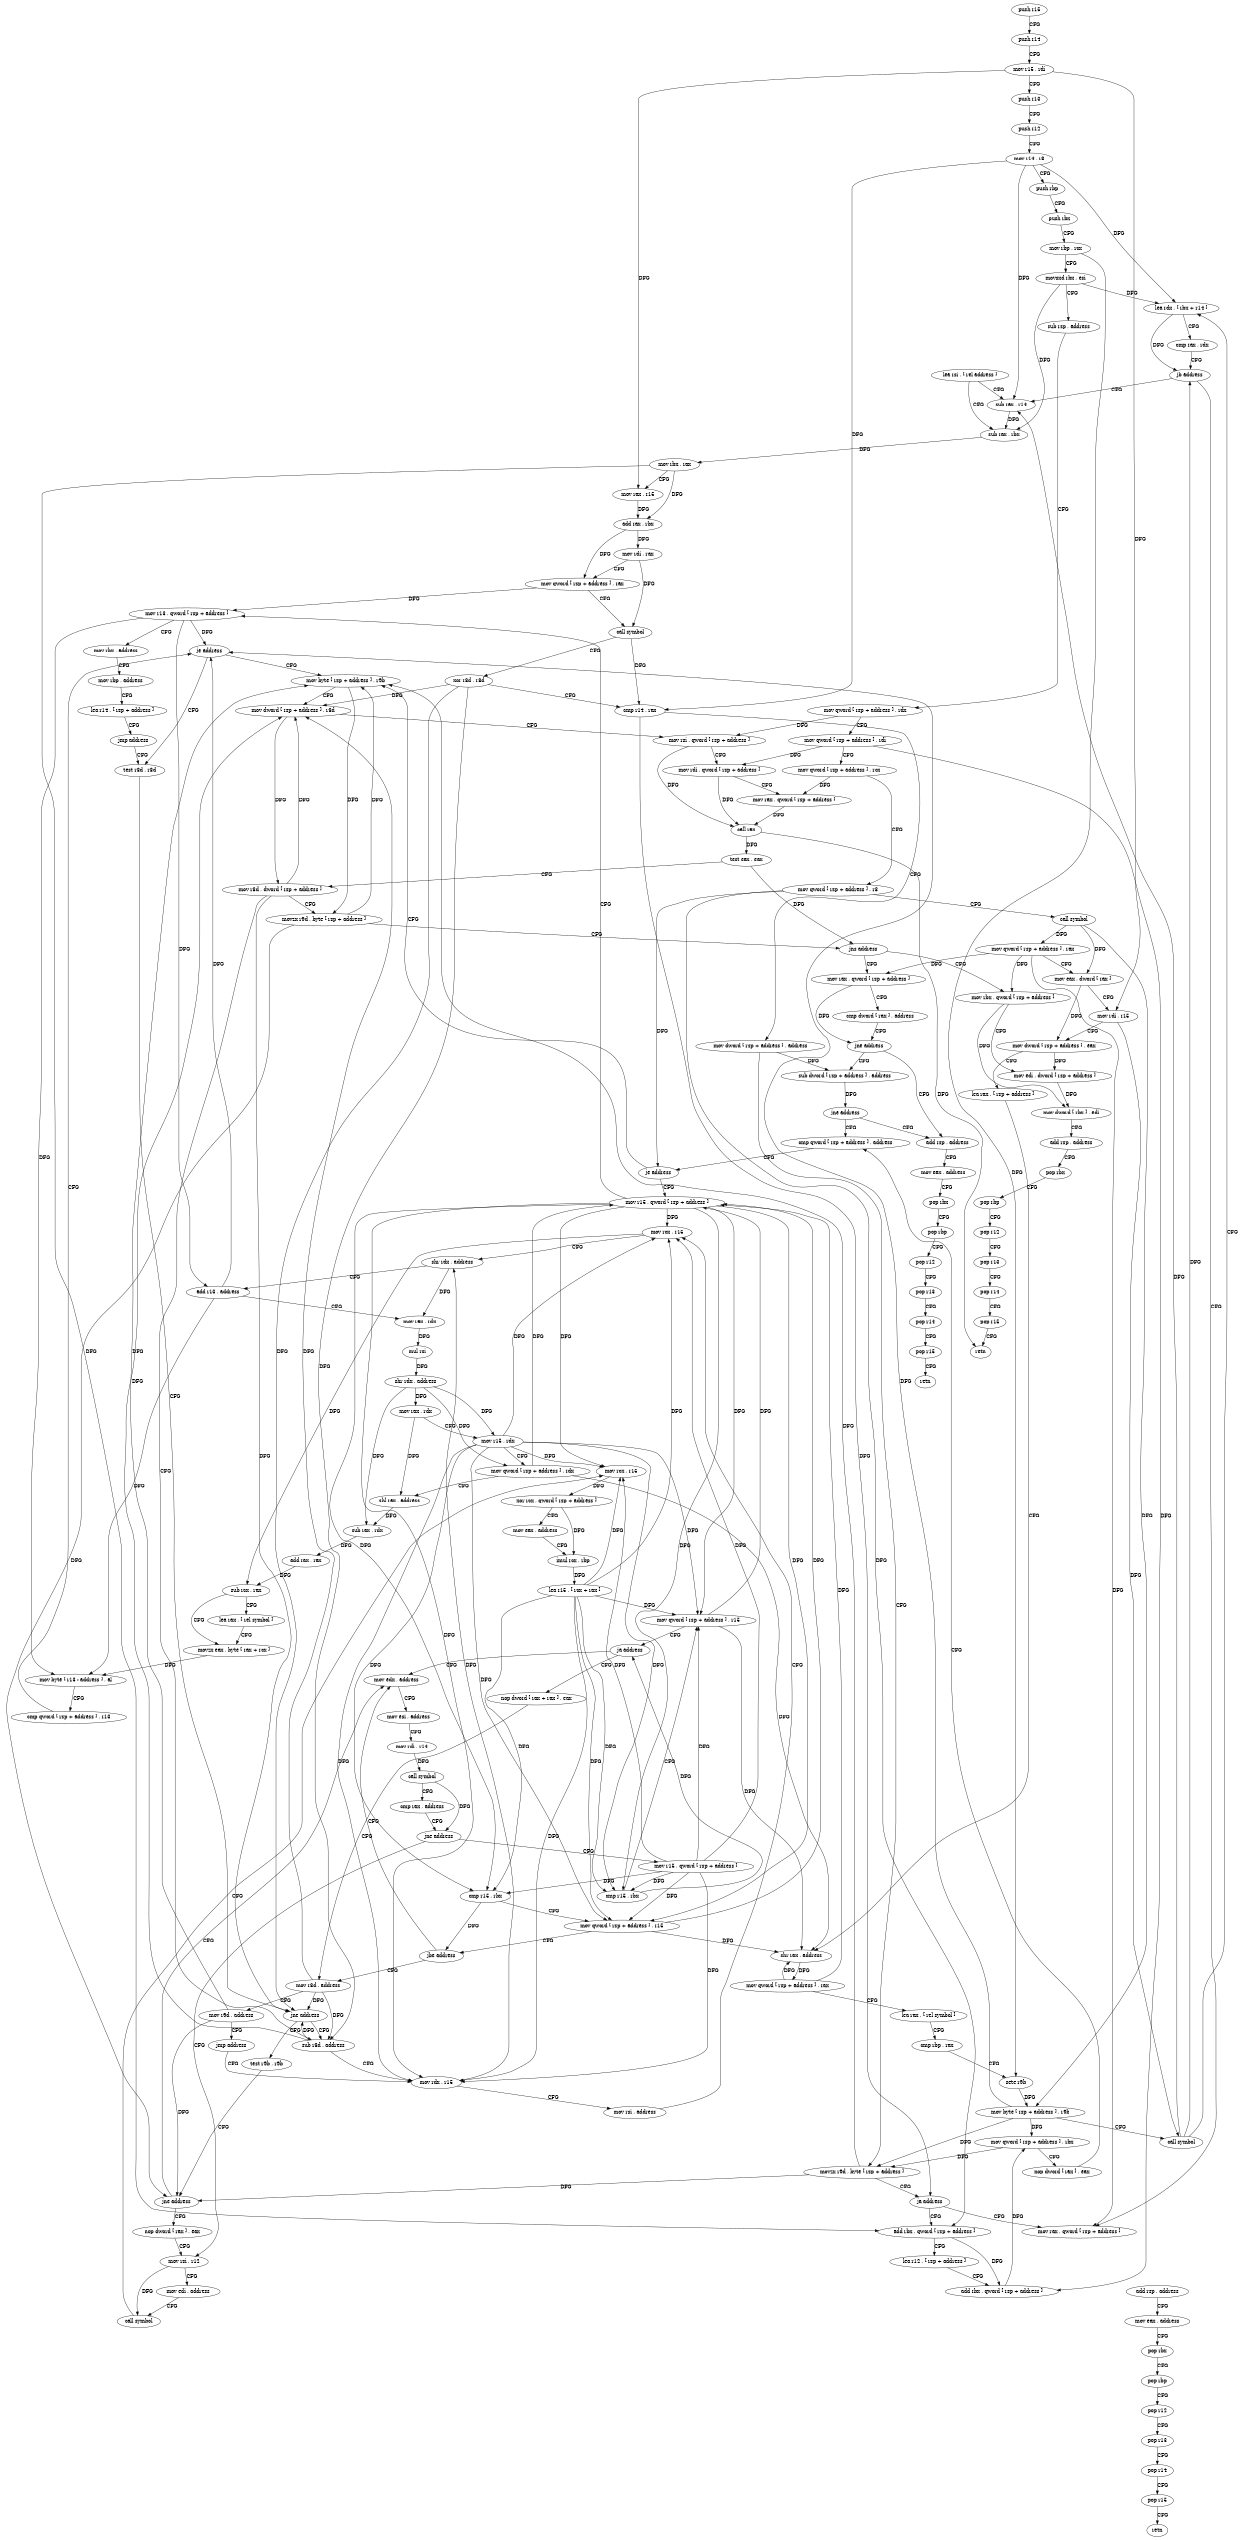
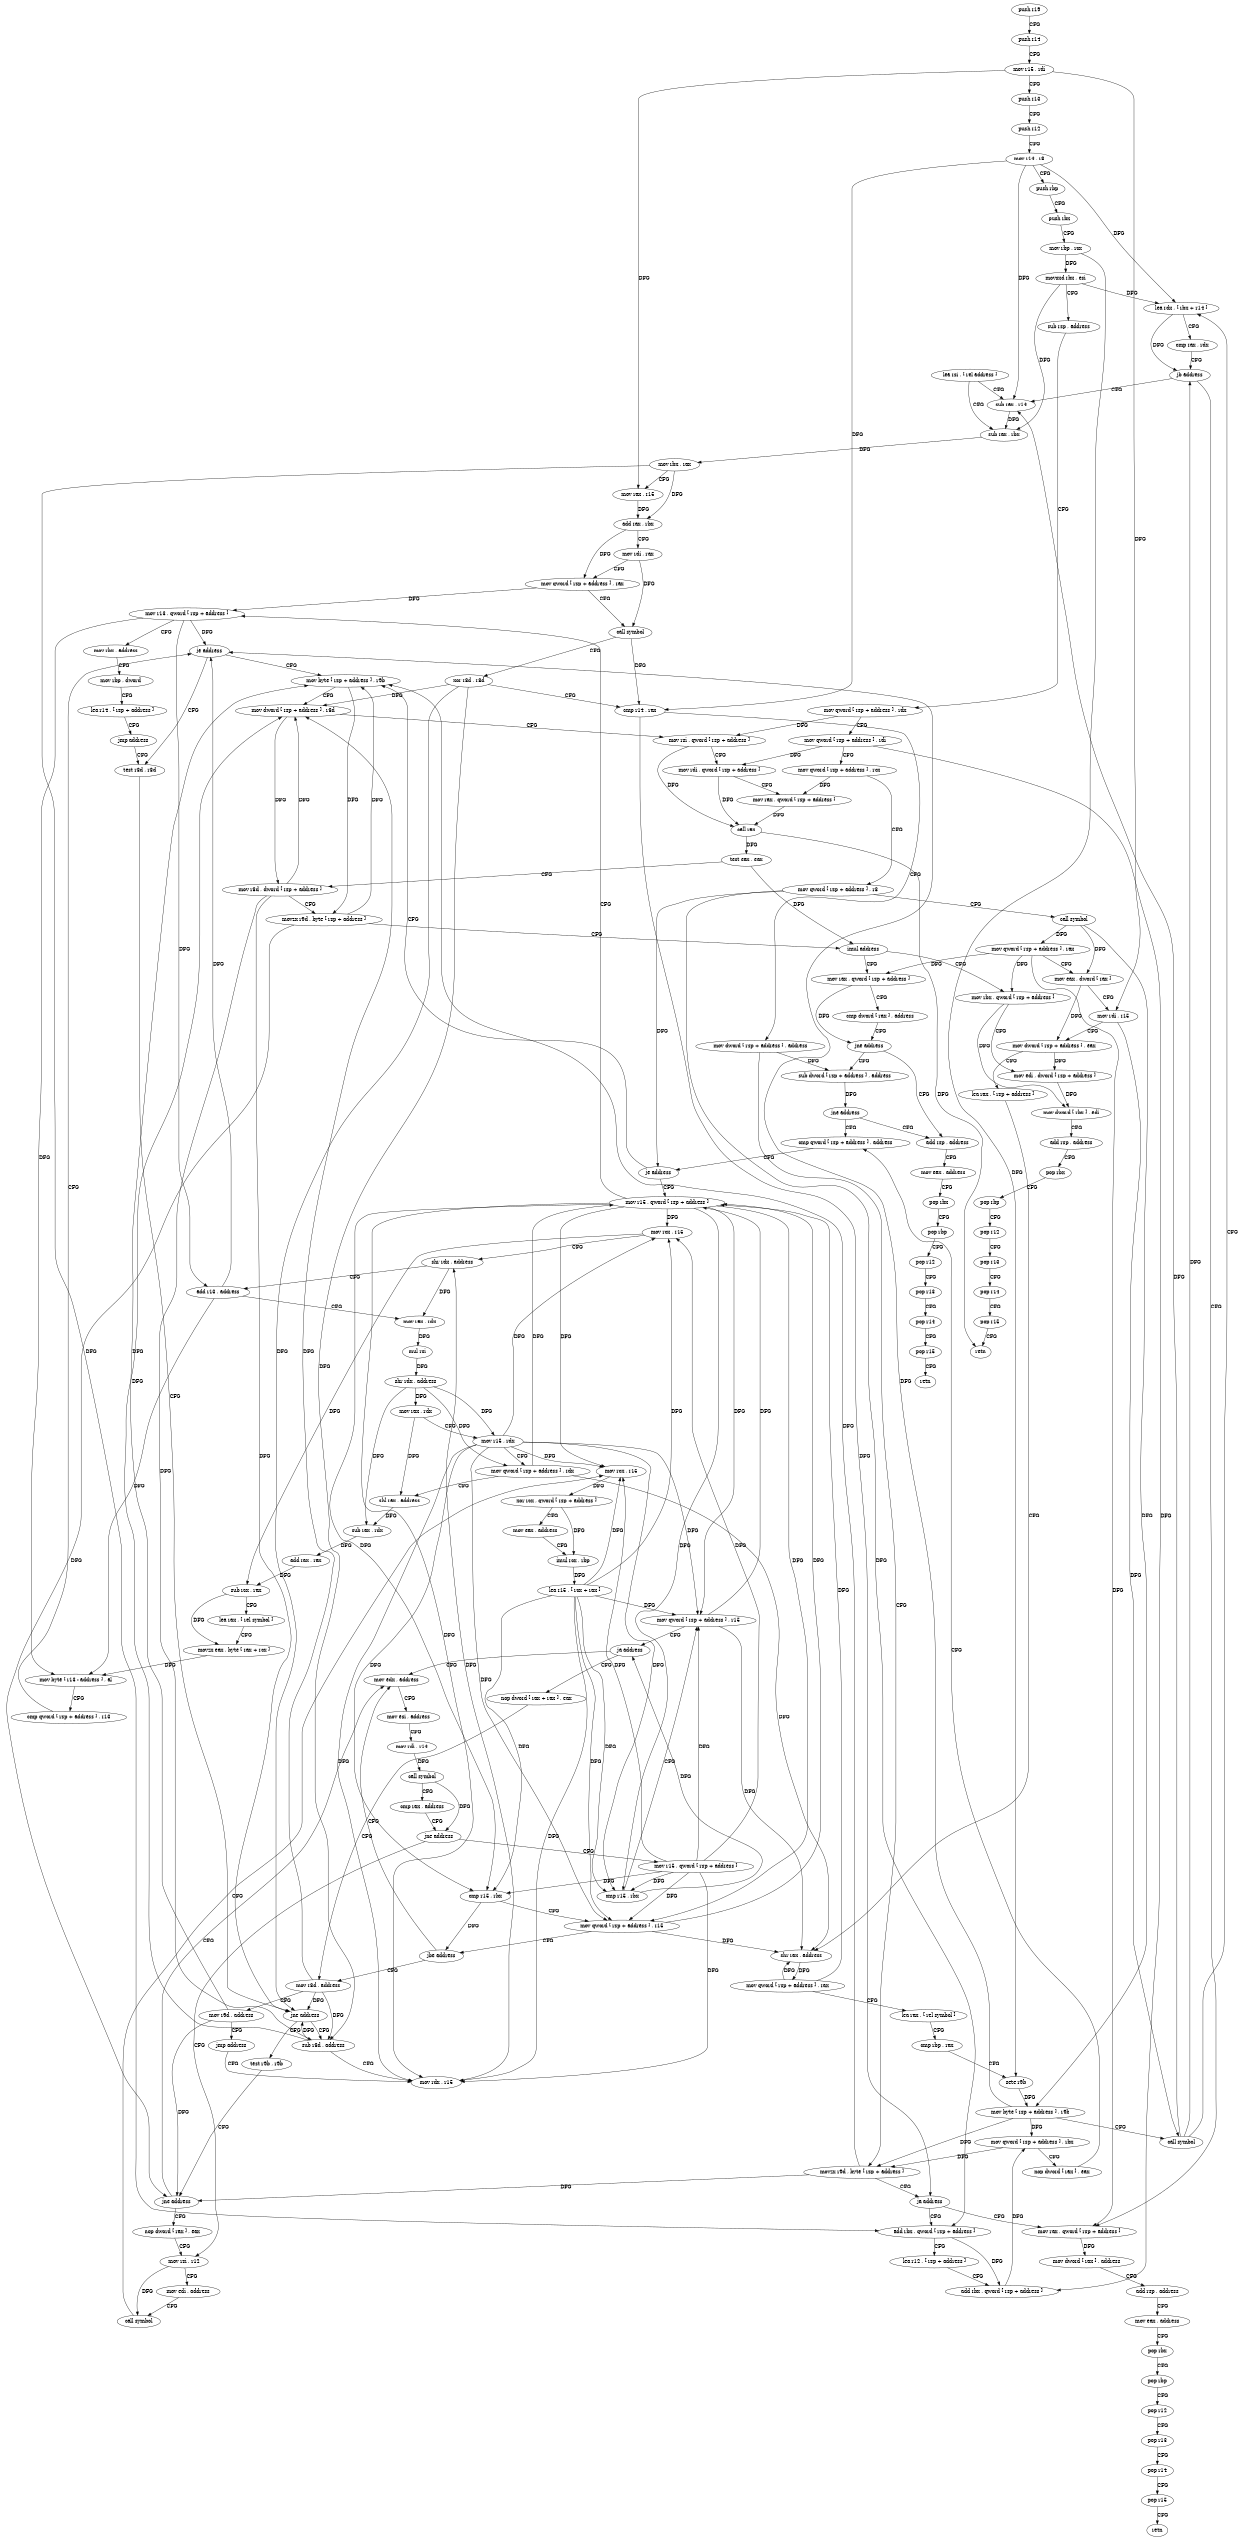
(1029, 10) -> (1029, 10)
(1071, 264) -> (1071, 264)
(644, 539) -> (644, 539)
(121, 681) -> (121, 681)
(863, 950) -> (863, 950)
(166, 1471) -> (166, 1471)
(199, 1621) -> (199, 1621)
(635, 2113) -> none
none -> (1087, 2262)
